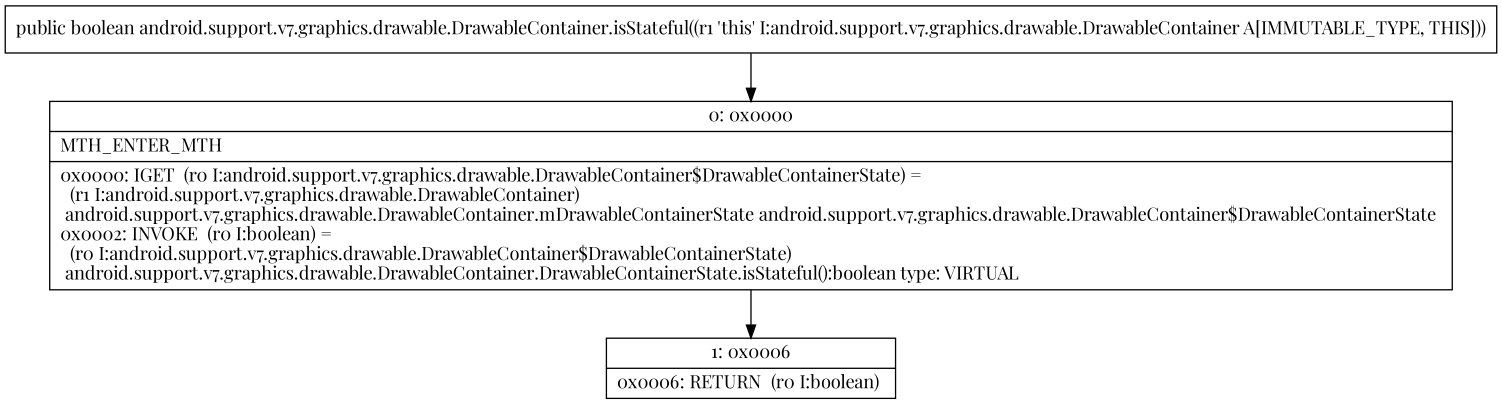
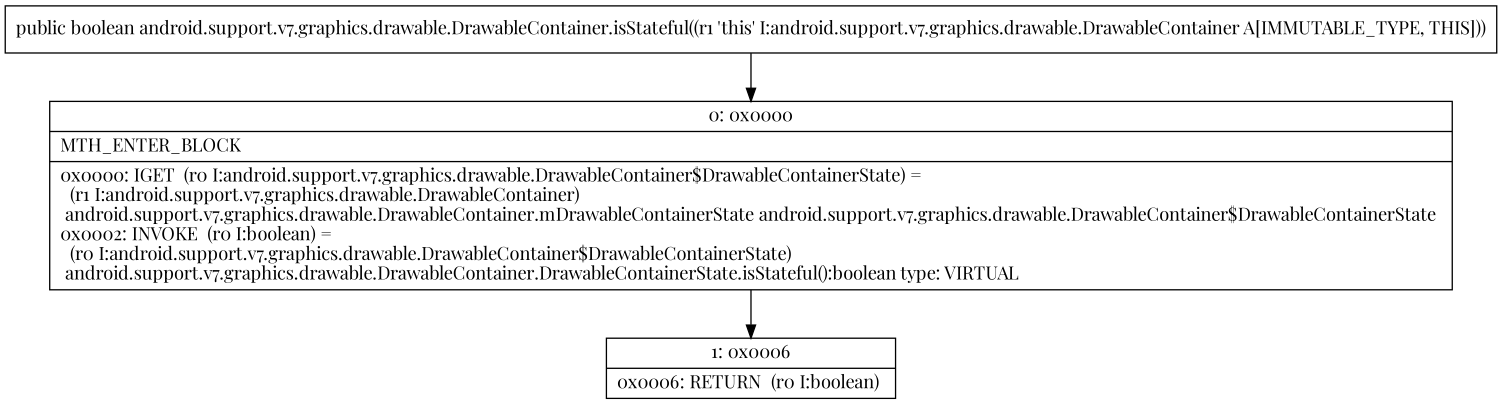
(141, 146) -> (151, 146)
